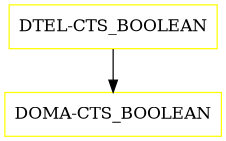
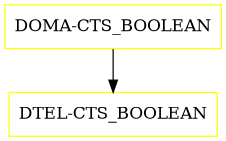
(113, 65) -> (113, 65)
